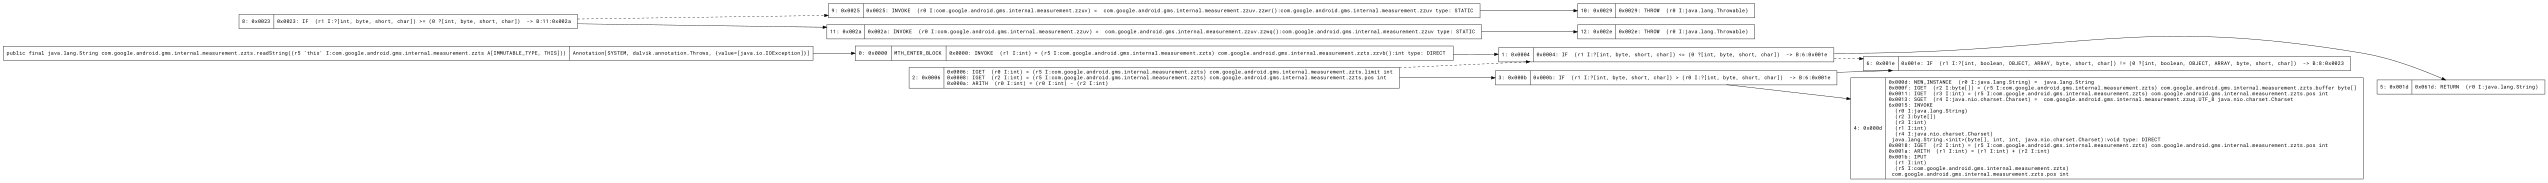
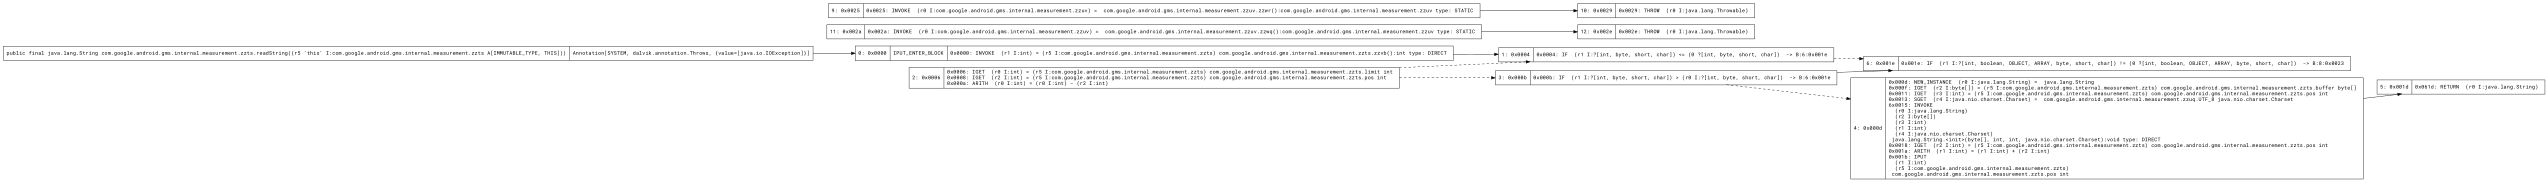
(408, 21) -> none
(2140, 37) -> (2381, 96)
(918, 53) -> (919, 53)
(1445, 78) -> (1445, 78)
(1787, 92) -> (1787, 92)
